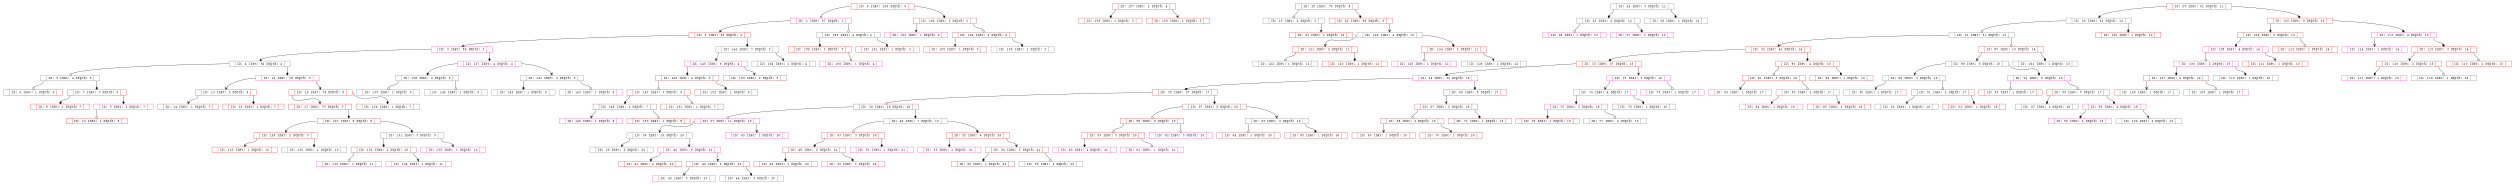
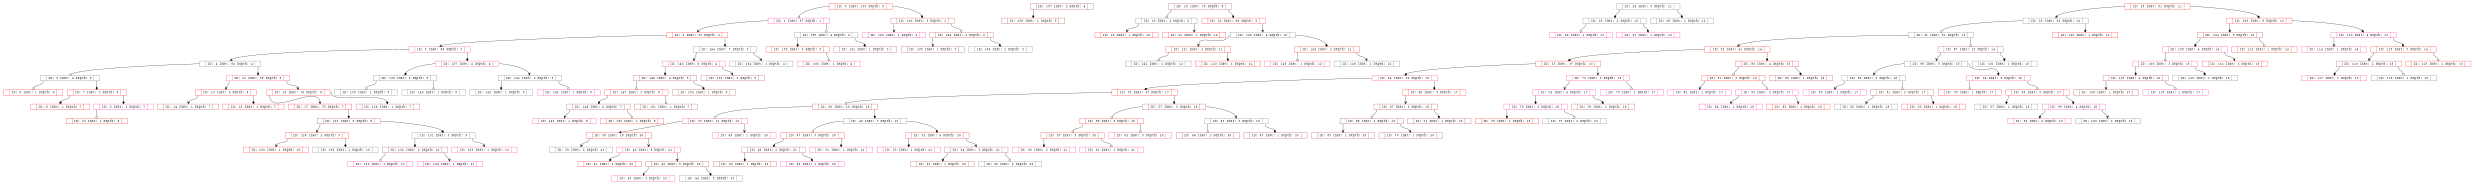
(1178, 21) -> none
none -> (1127, 35)
(660, 135) -> (619, 135)
